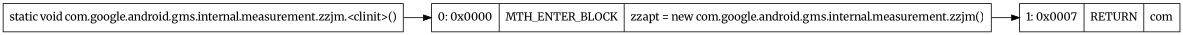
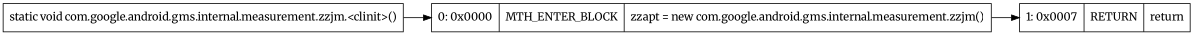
(1162, 17) -> (1167, 17)
